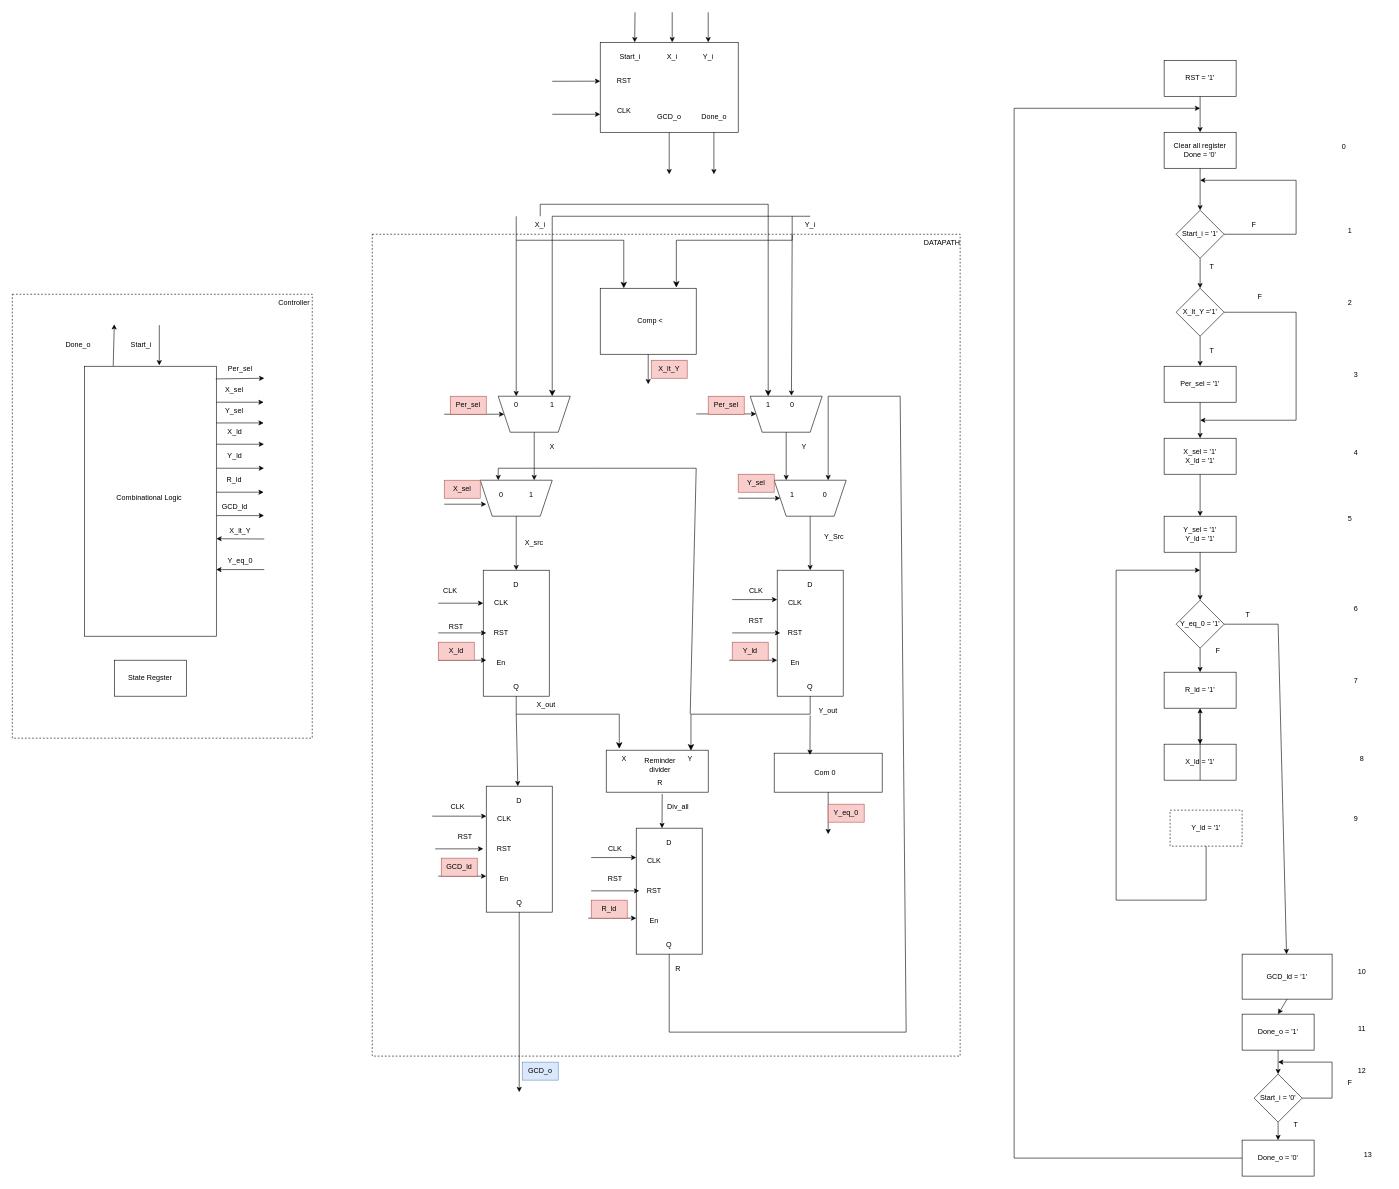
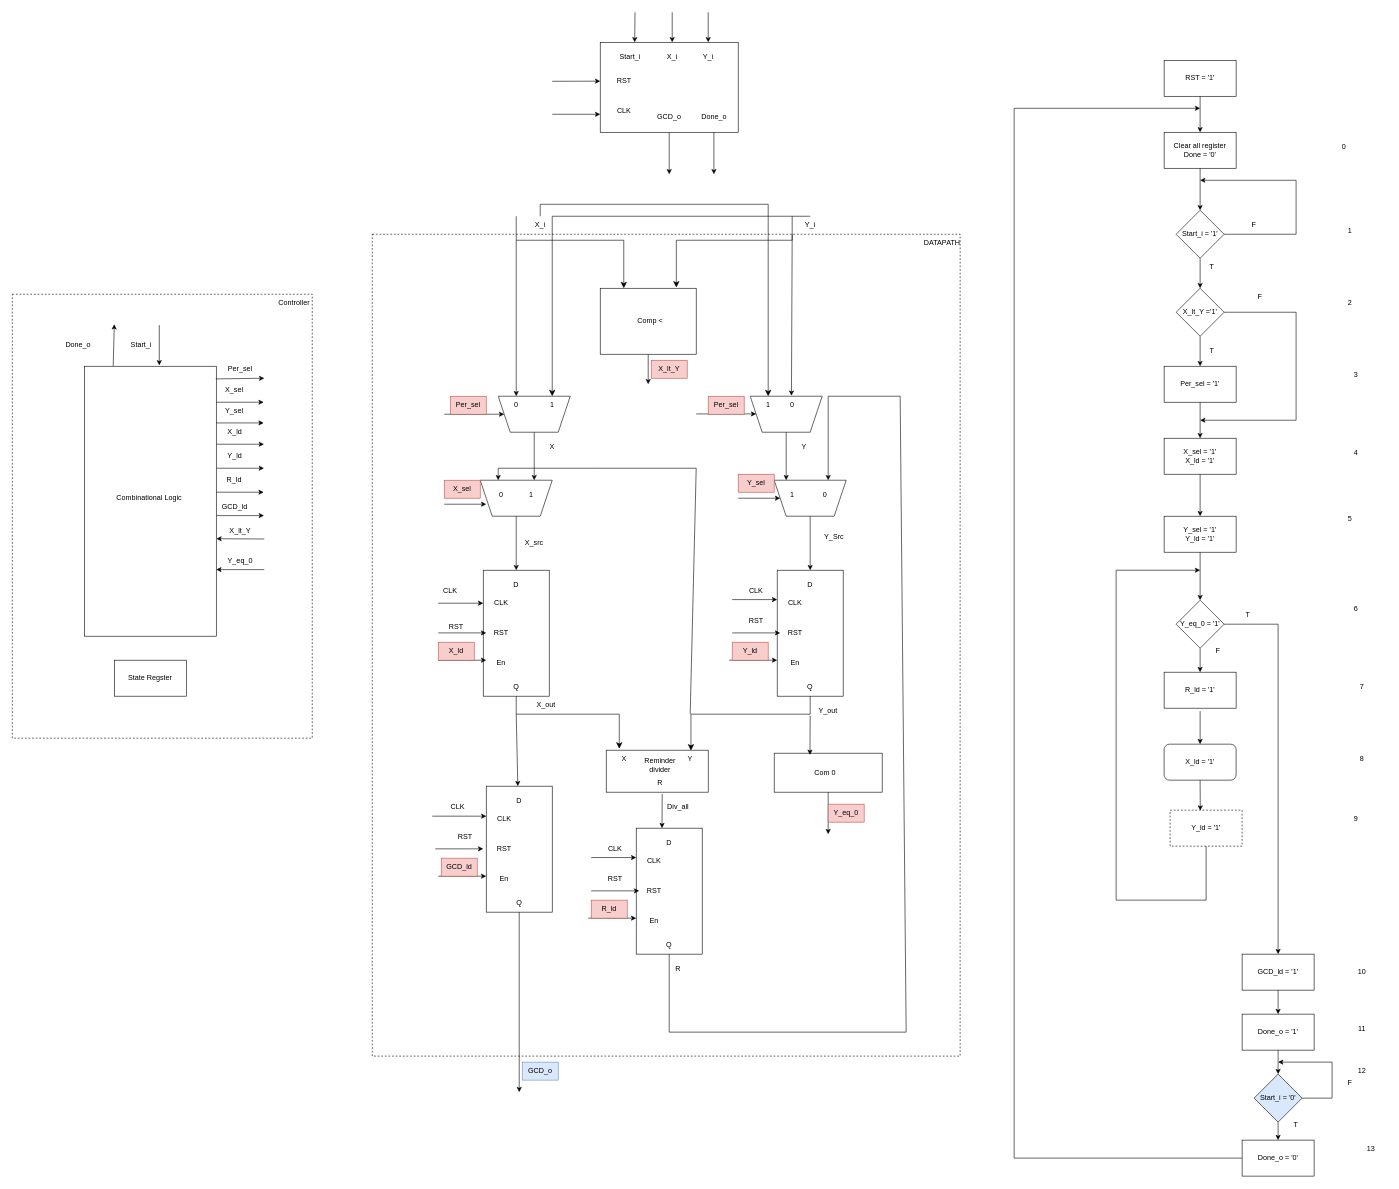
(1356, 681) -> (1362, 687)
(1200, 761) -> (1200, 805)
(1200, 762) -> (1200, 762)
(1287, 977) -> (1278, 972)
(1278, 1098) -> (1278, 1098)
(1368, 1155) -> (1371, 1149)
